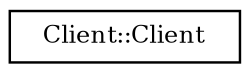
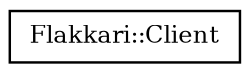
(125, 37) -> (125, 37)
